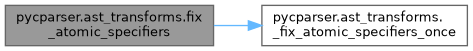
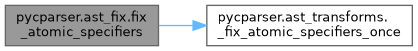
(109, 26) -> (82, 26)
